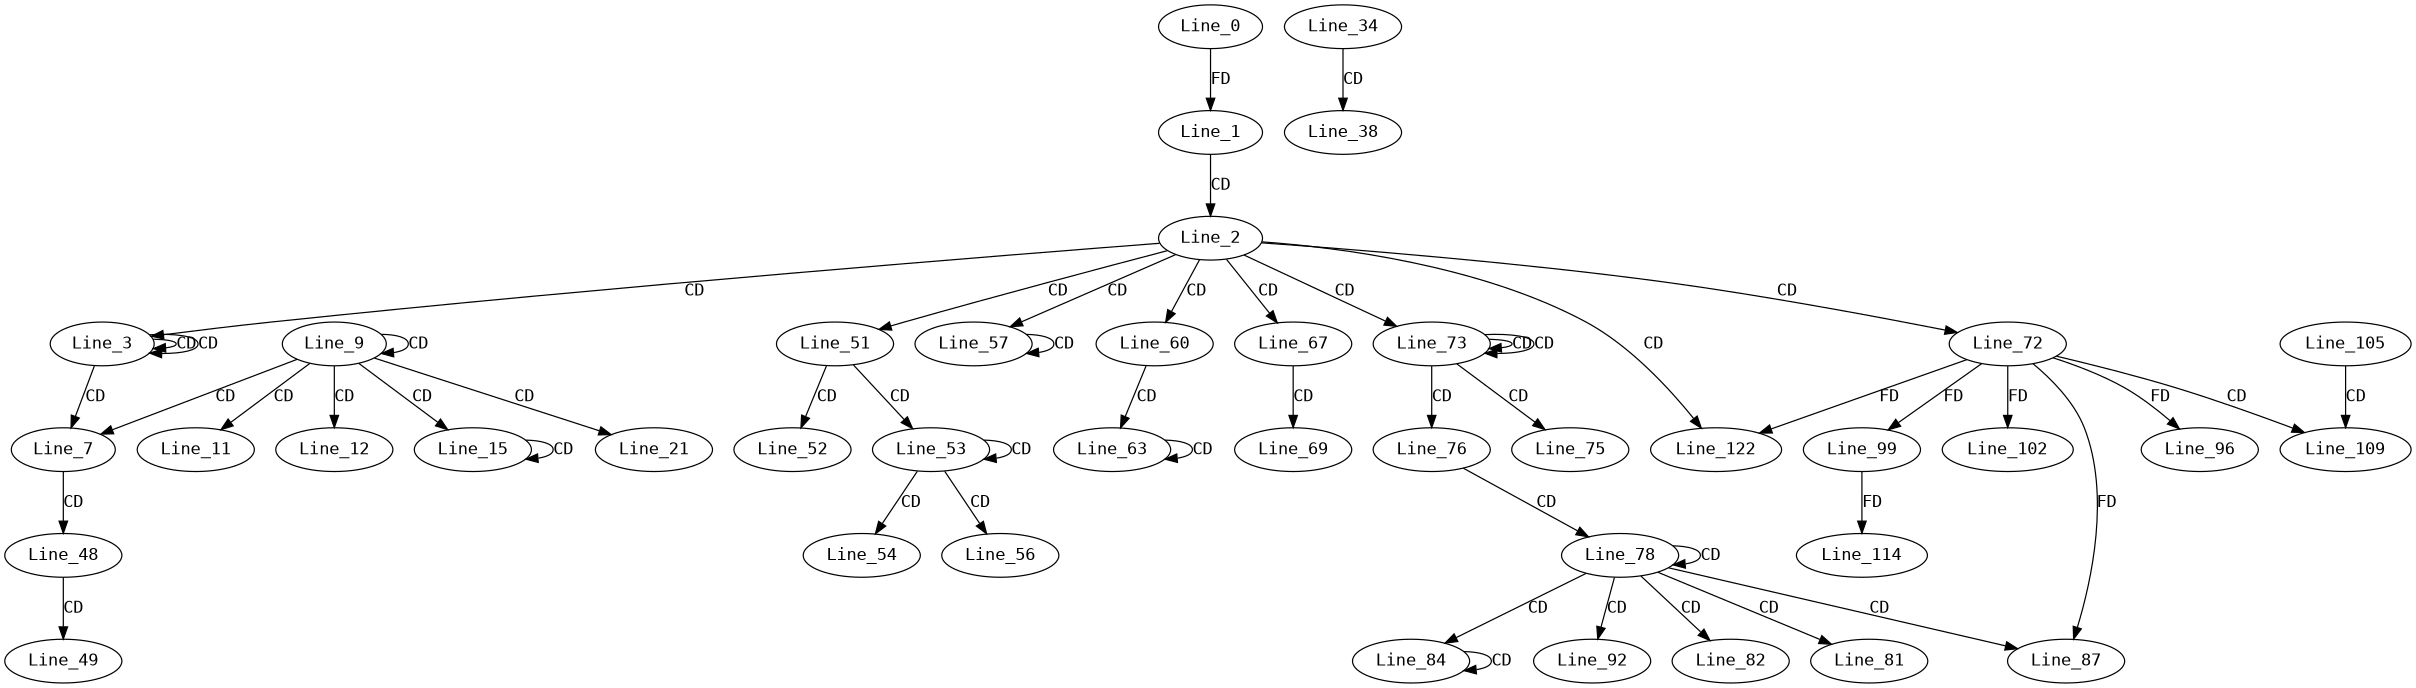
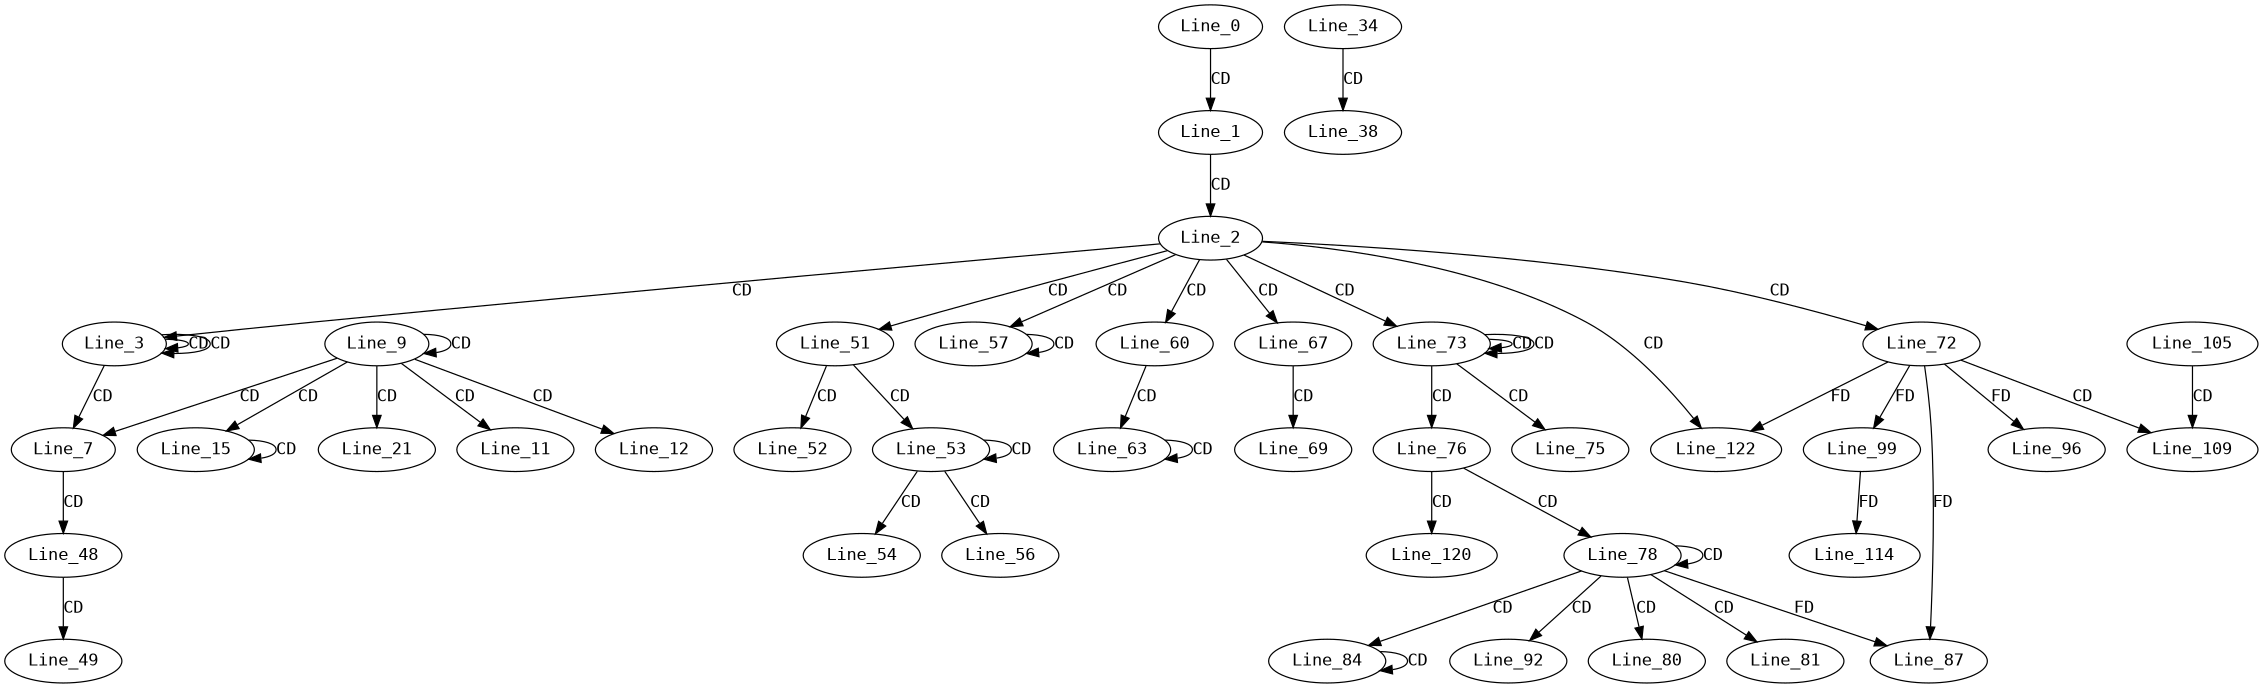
(1221, 80) -> (1221, 80)
(2008, 450) -> none
none -> (1432, 555)
(1880, 608) -> (1804, 608)
(1731, 661) -> (1647, 661)
